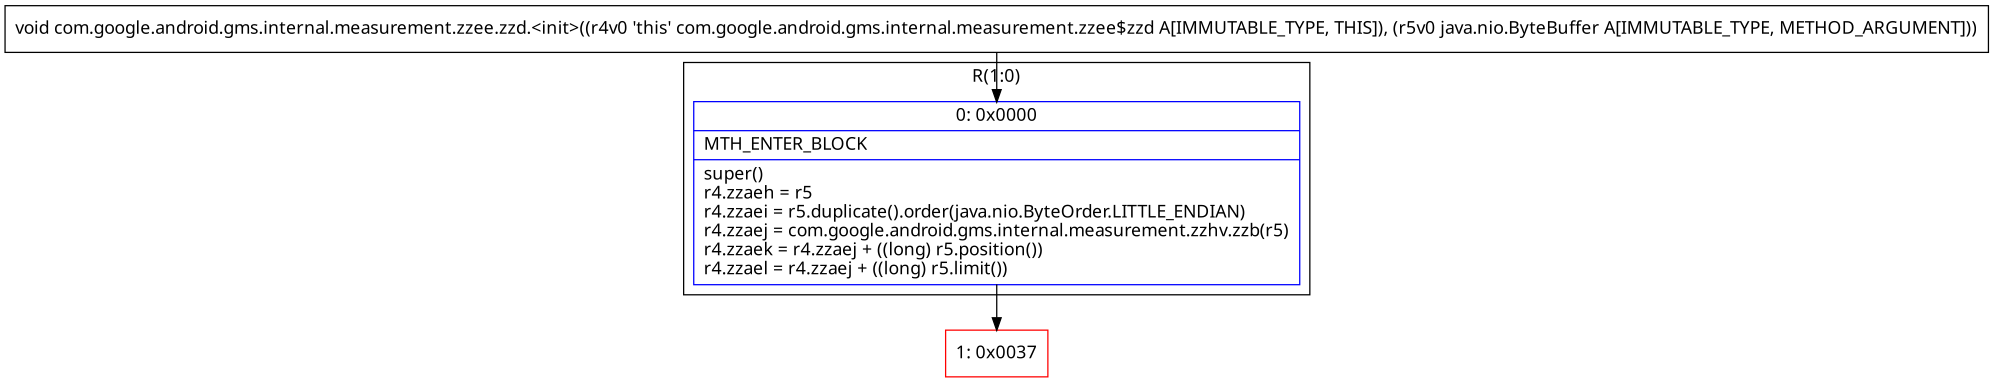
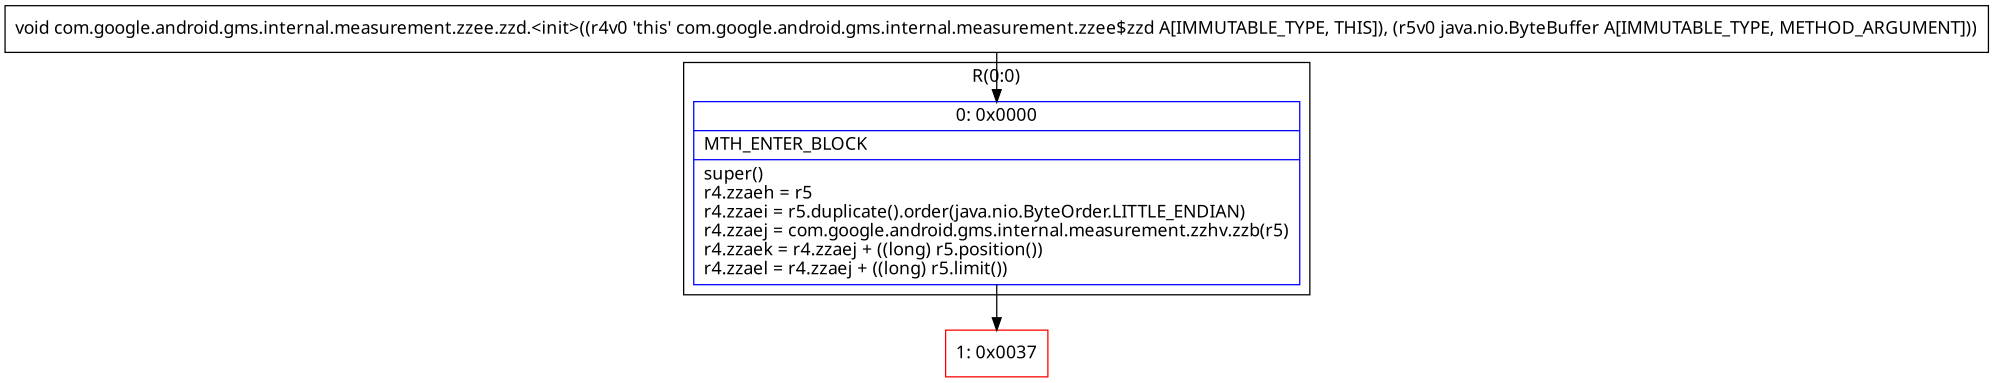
(997, 77) -> (997, 77)
